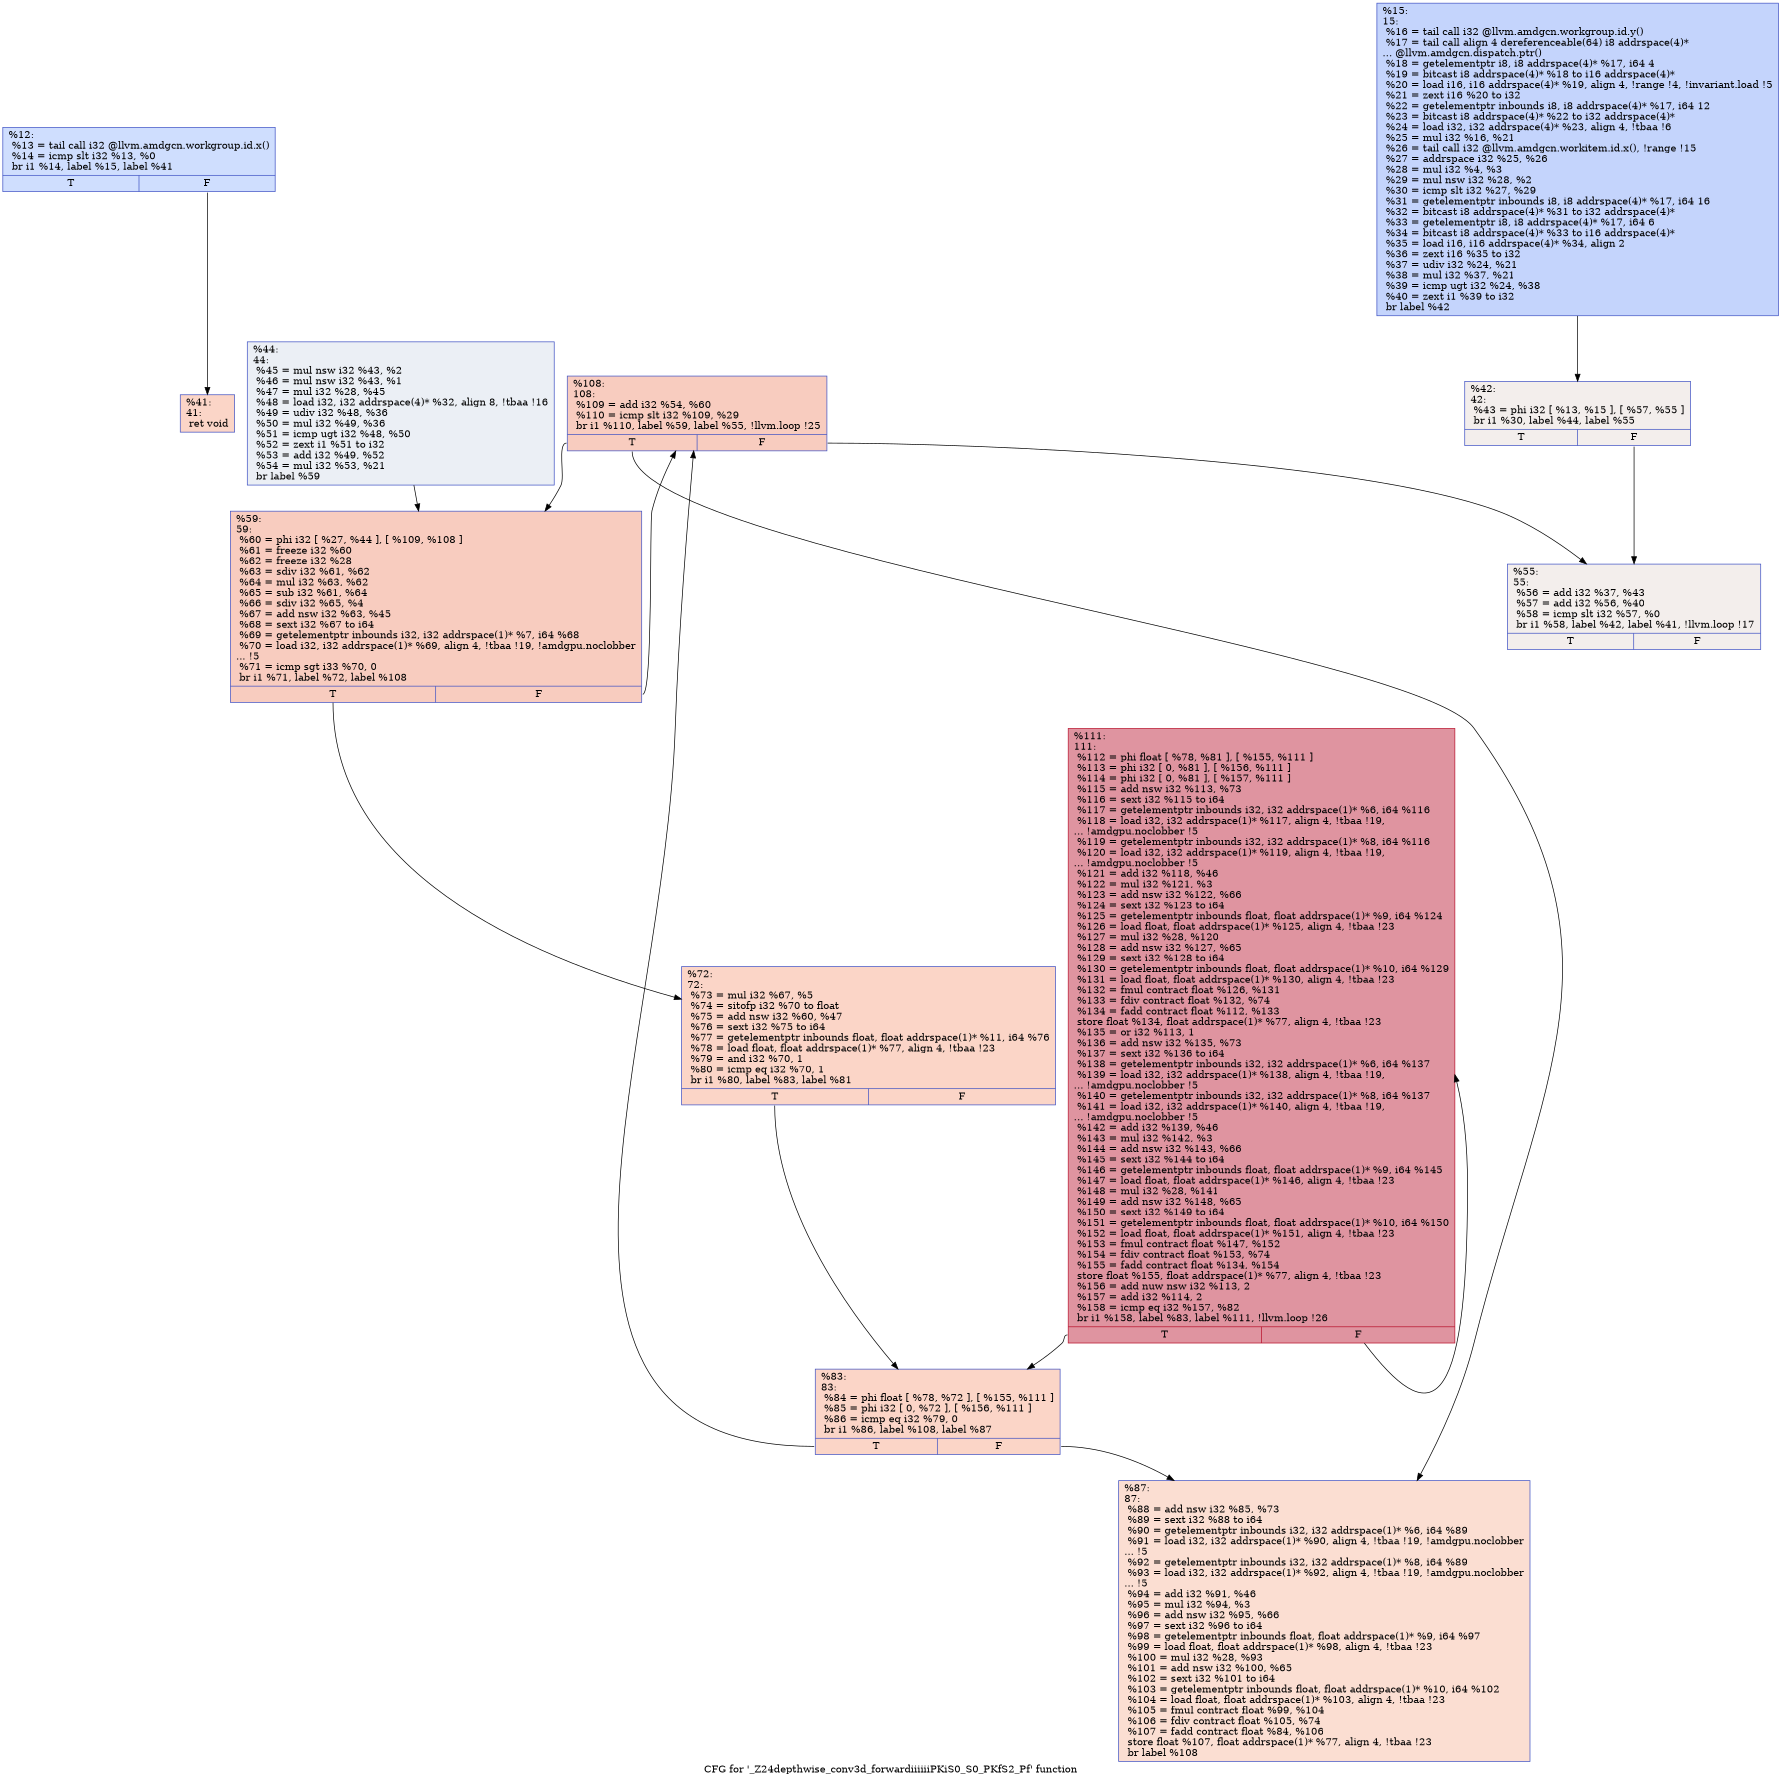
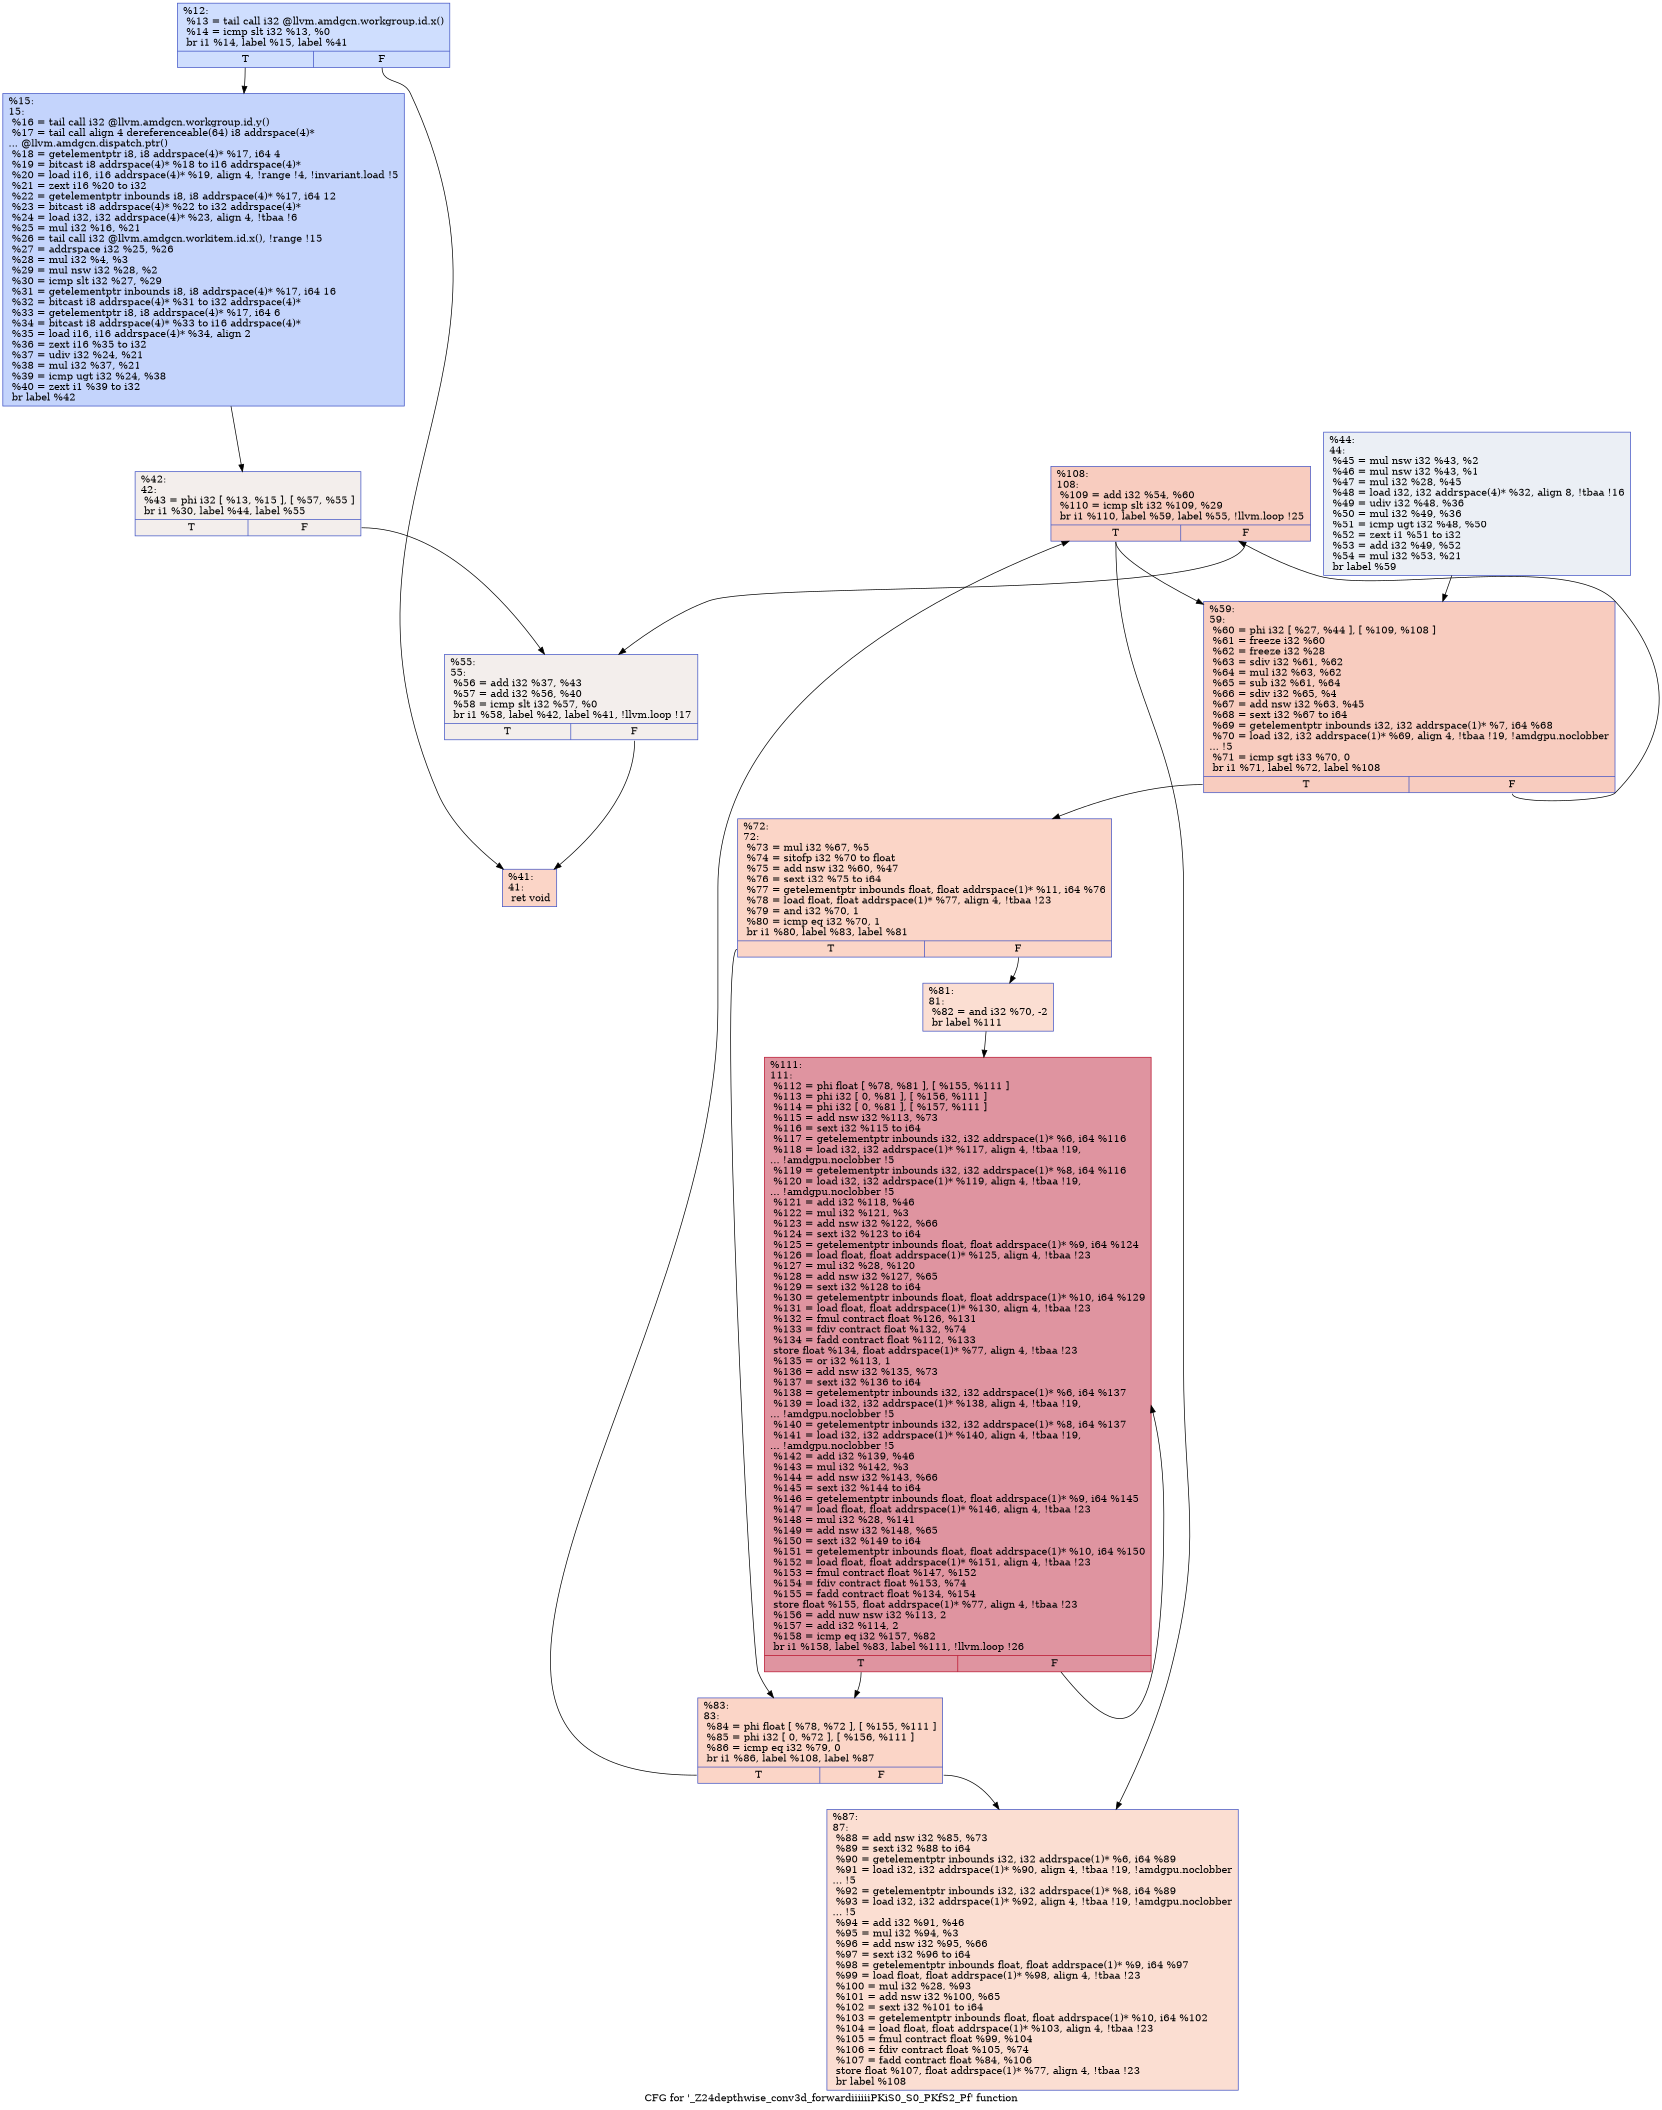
none -> (245, 77)
none -> (610, 810)
none -> (988, 1007)
